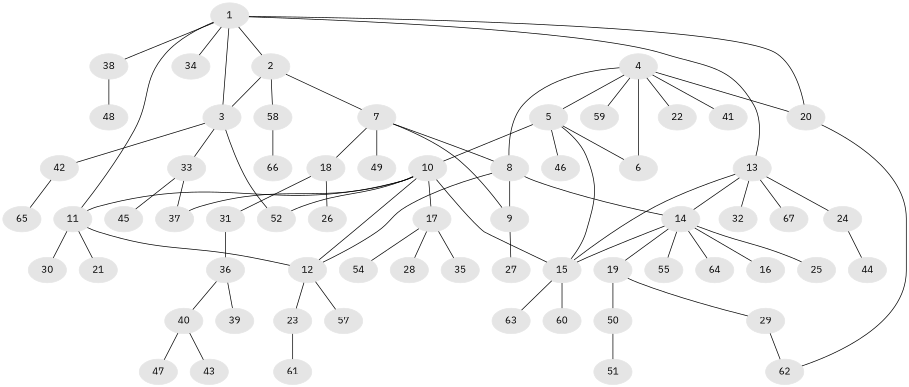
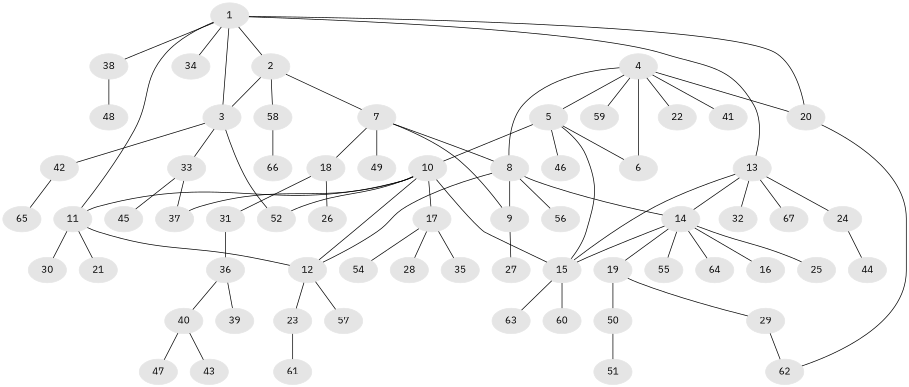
none -> (561, 219)
